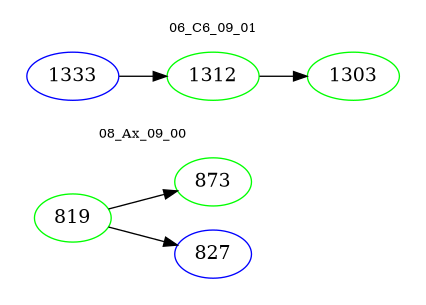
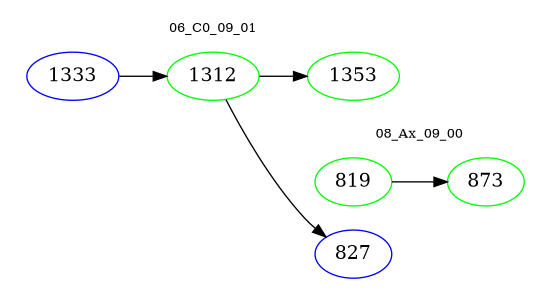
(213, 29) -> (213, 29)
(353, 76) -> (353, 76)
(136, 234) -> (266, 168)
